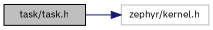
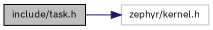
(45, 15) -> (45, 15)
